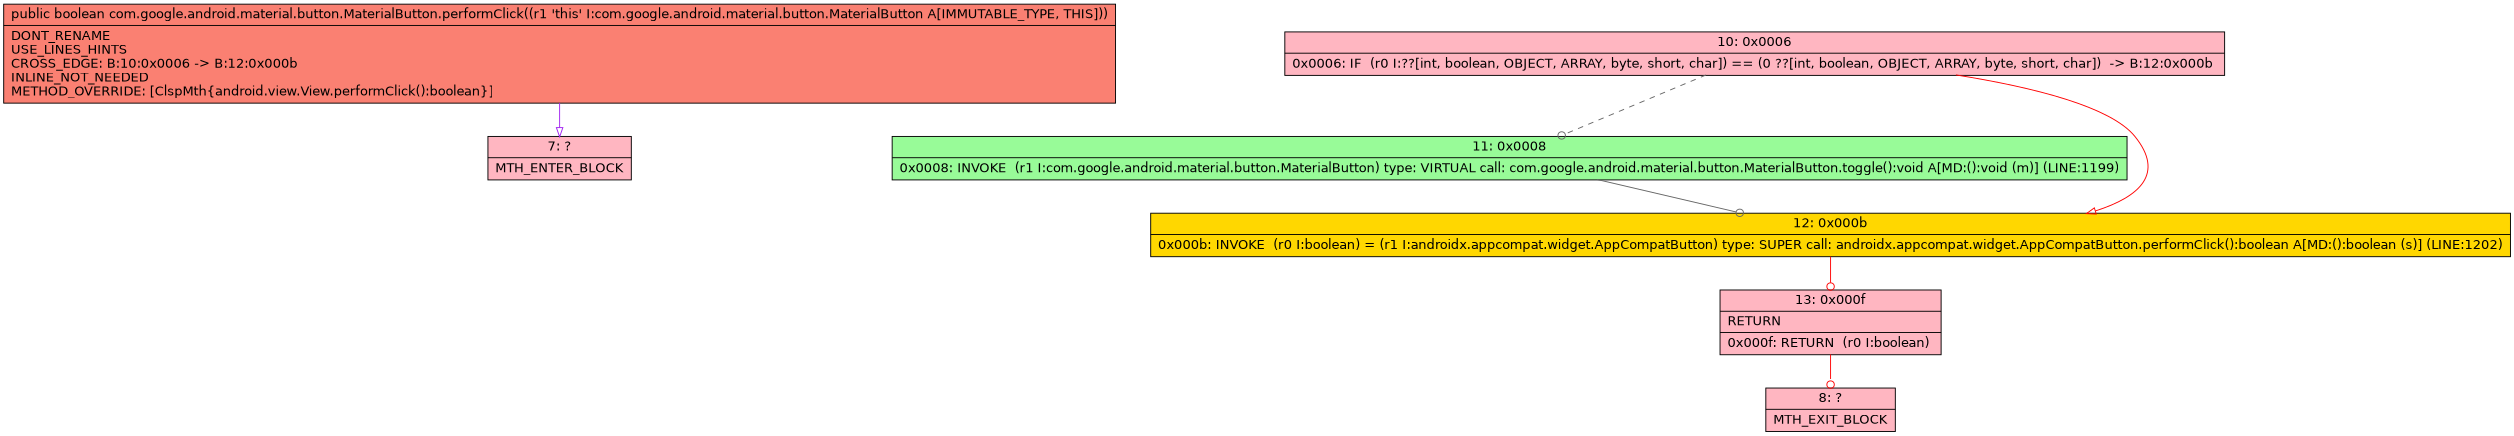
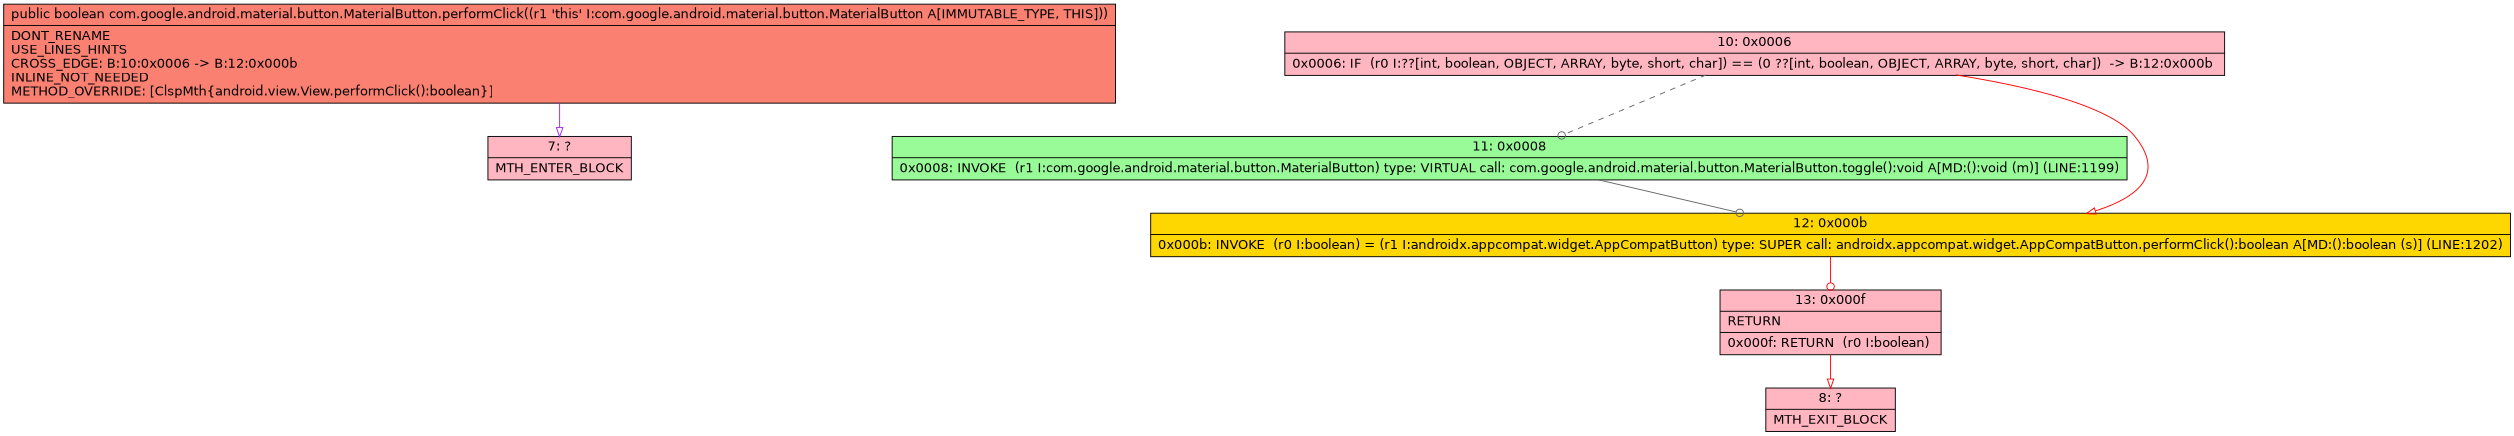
(1831, 367) -> (1831, 367)
